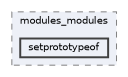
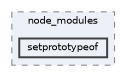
(64, 21) -> (63, 21)
